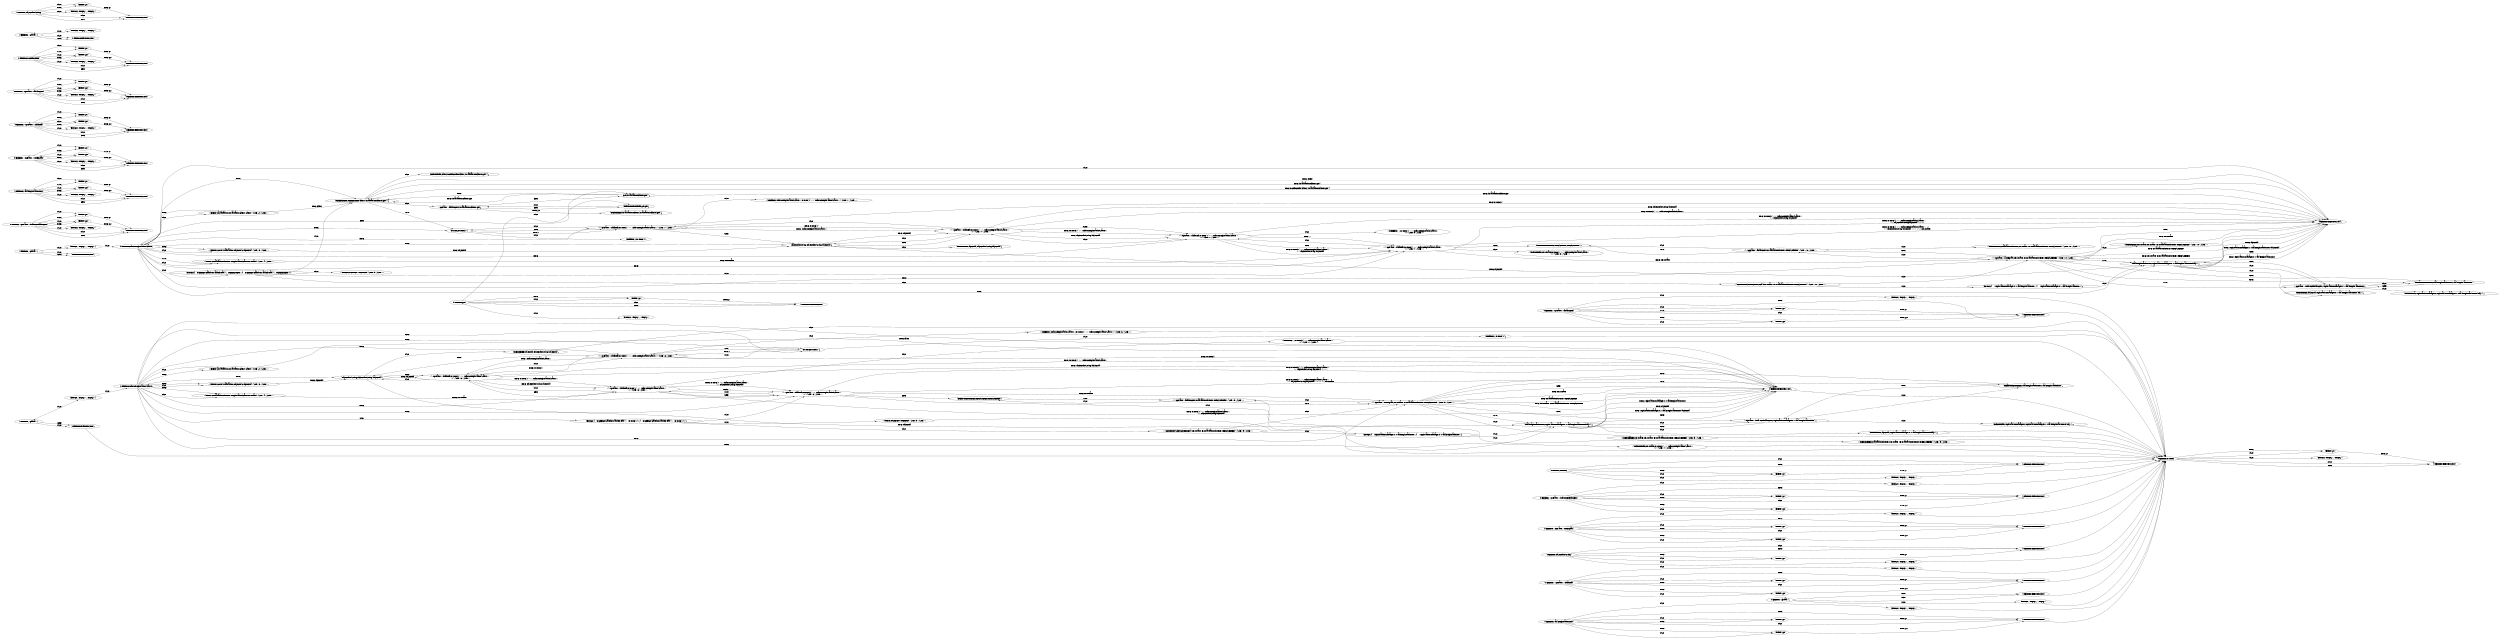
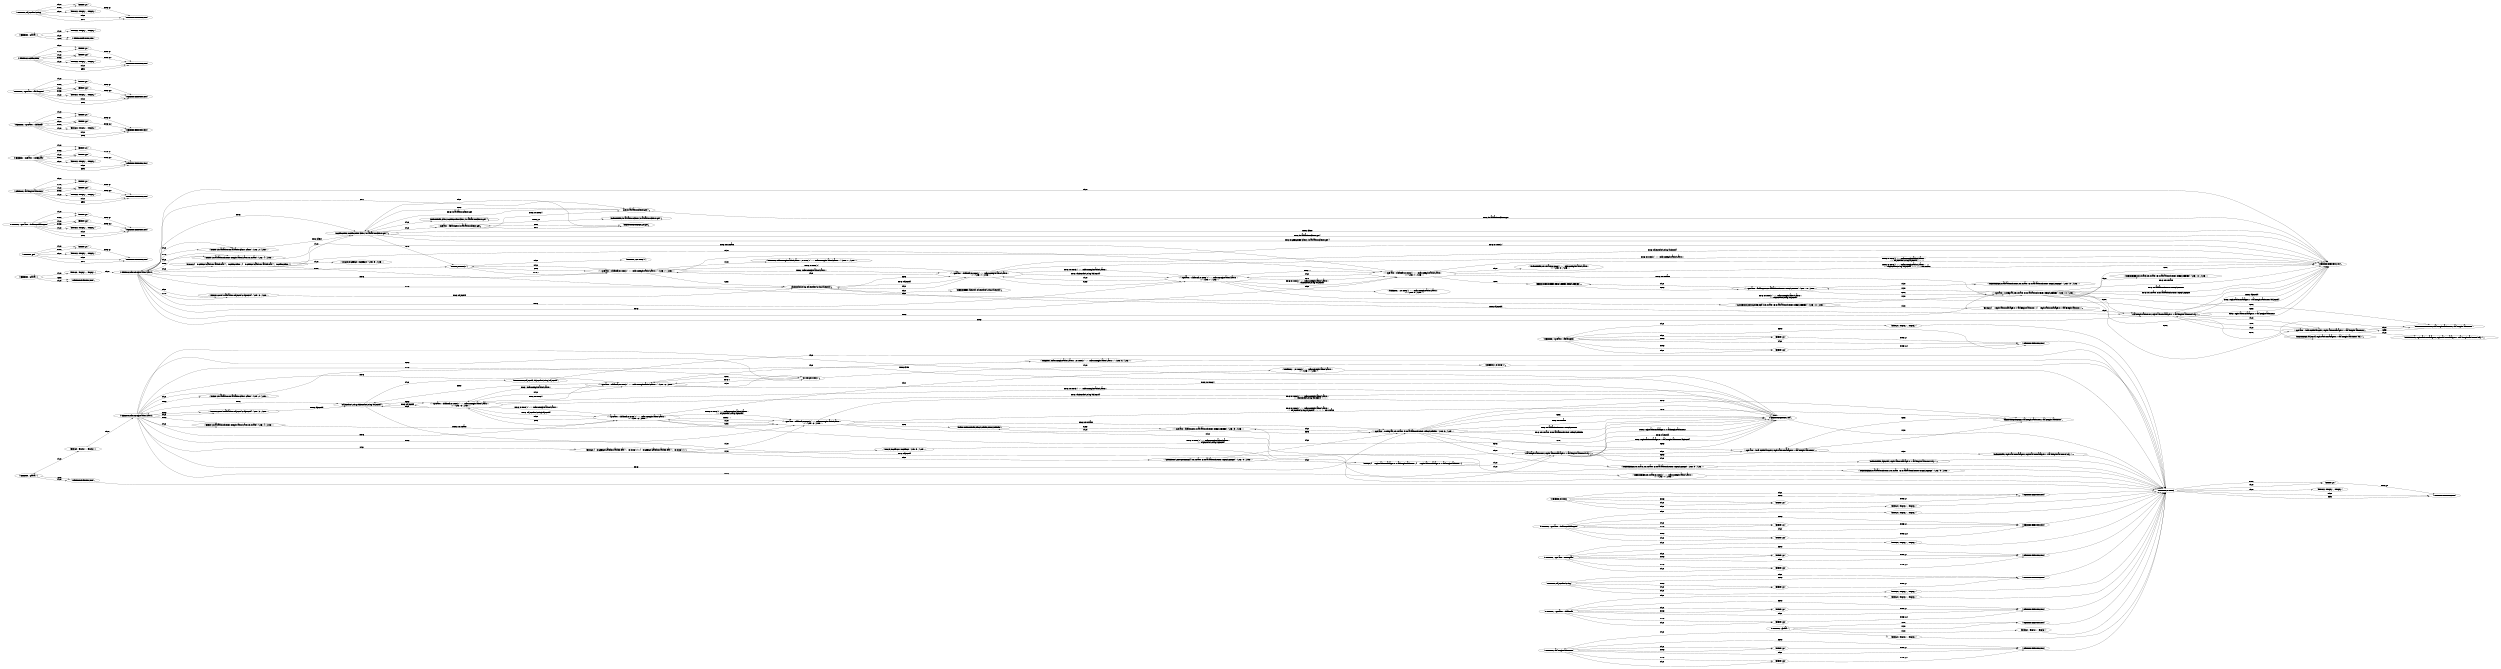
(536, 199) -> (536, 213)
(536, 205) -> (536, 224)
(526, 218) -> (490, 201)
